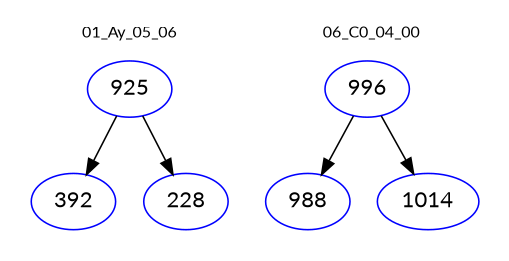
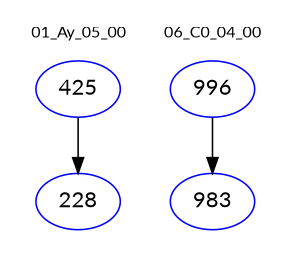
(130, 34) -> (79, 34)
(130, 89) -> (78, 89)
(73, 202) -> none
(308, 202) -> (212, 202)
(428, 202) -> none
